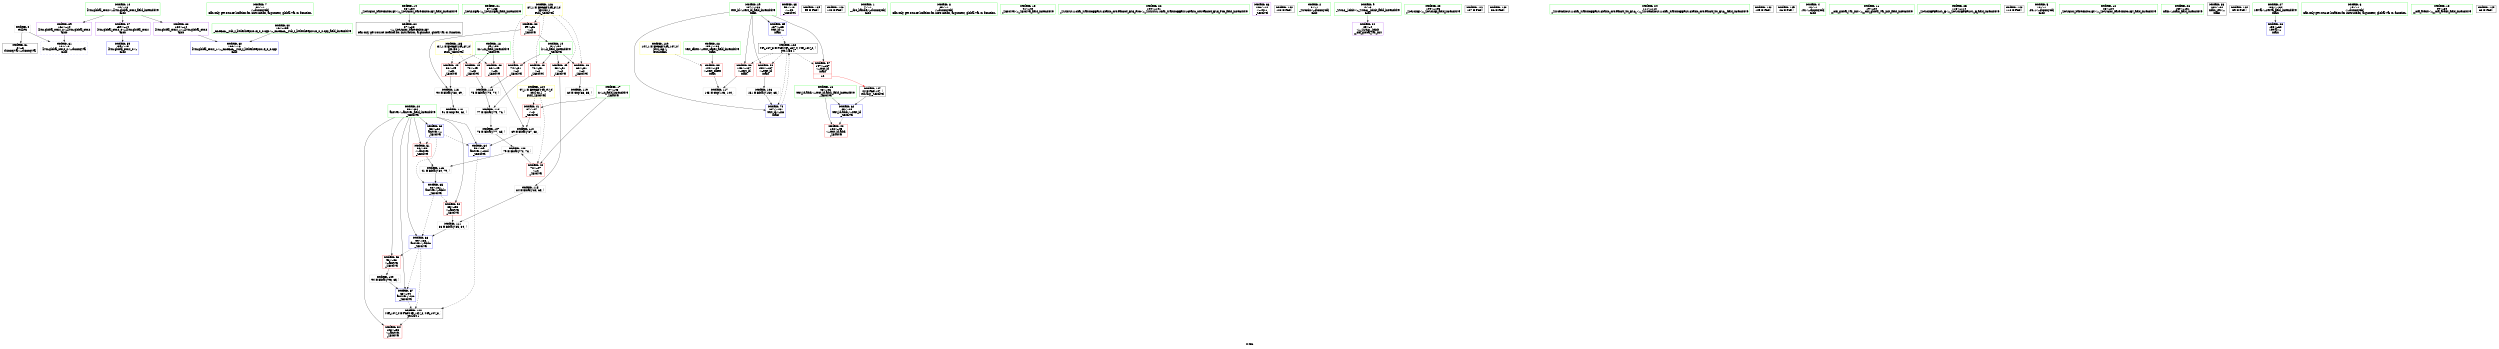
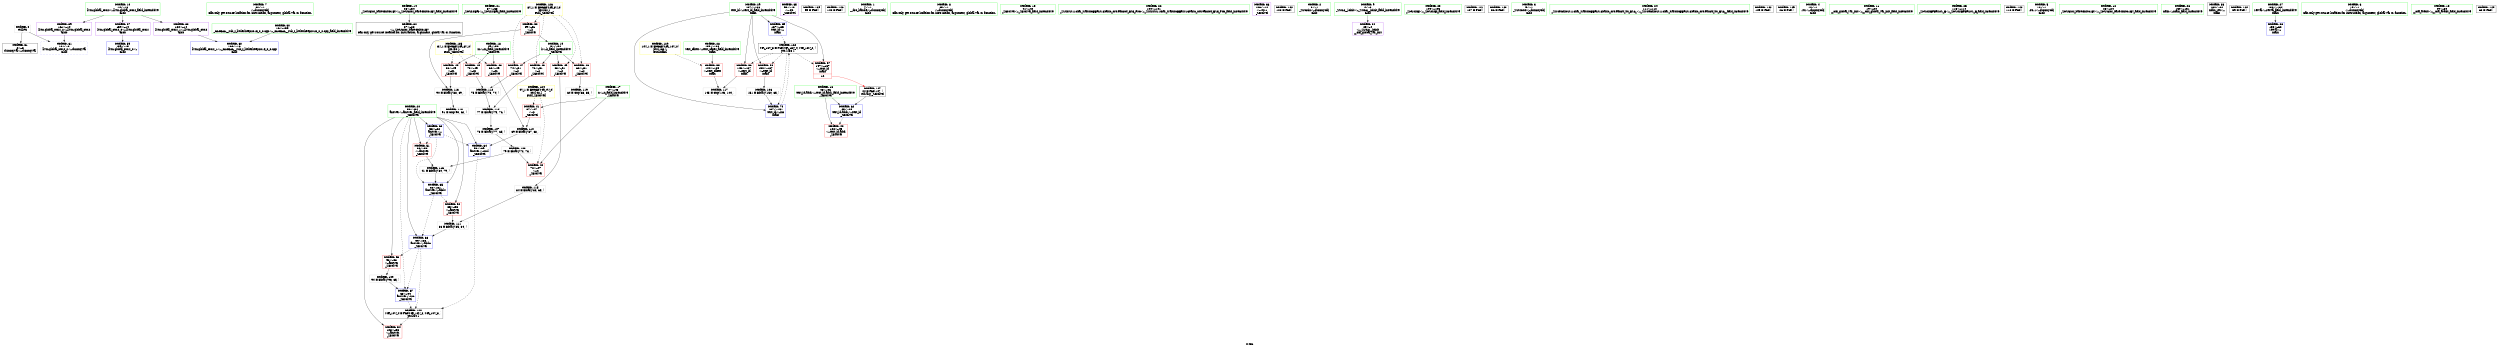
none -> (1529, 9)
none -> (458, 147)
(527, 159) -> (523, 158)
(401, 202) -> (401, 202)
